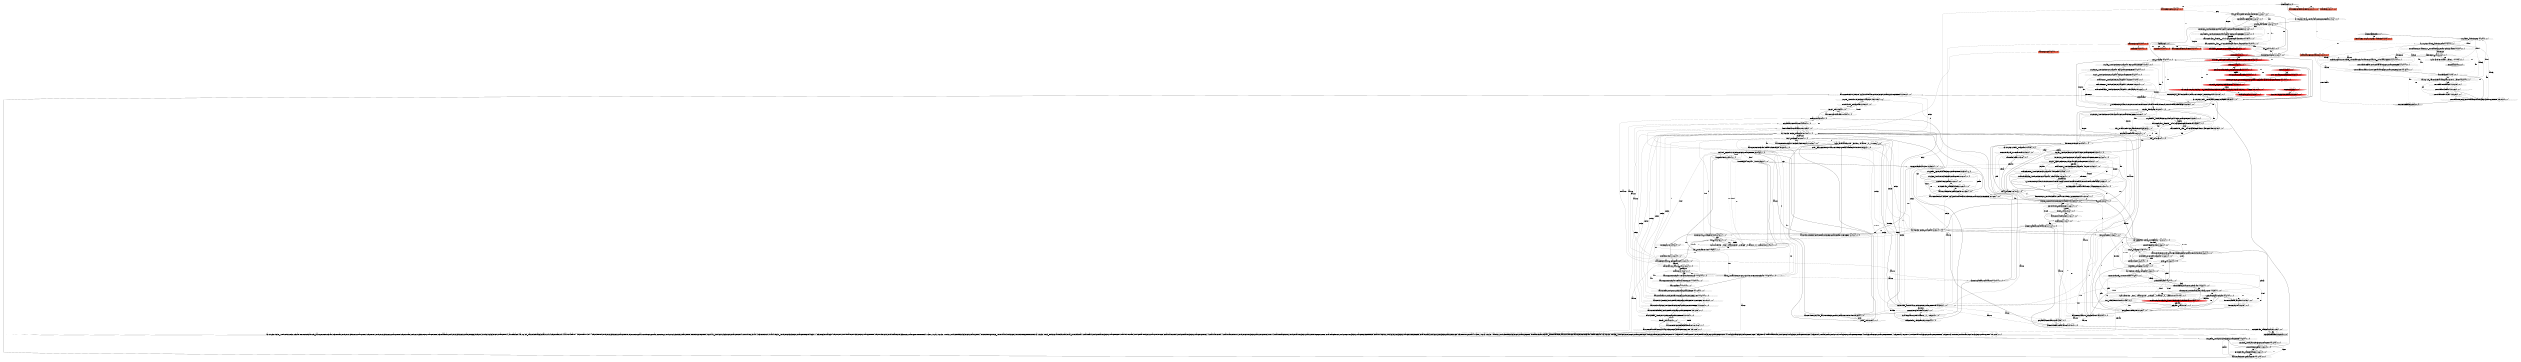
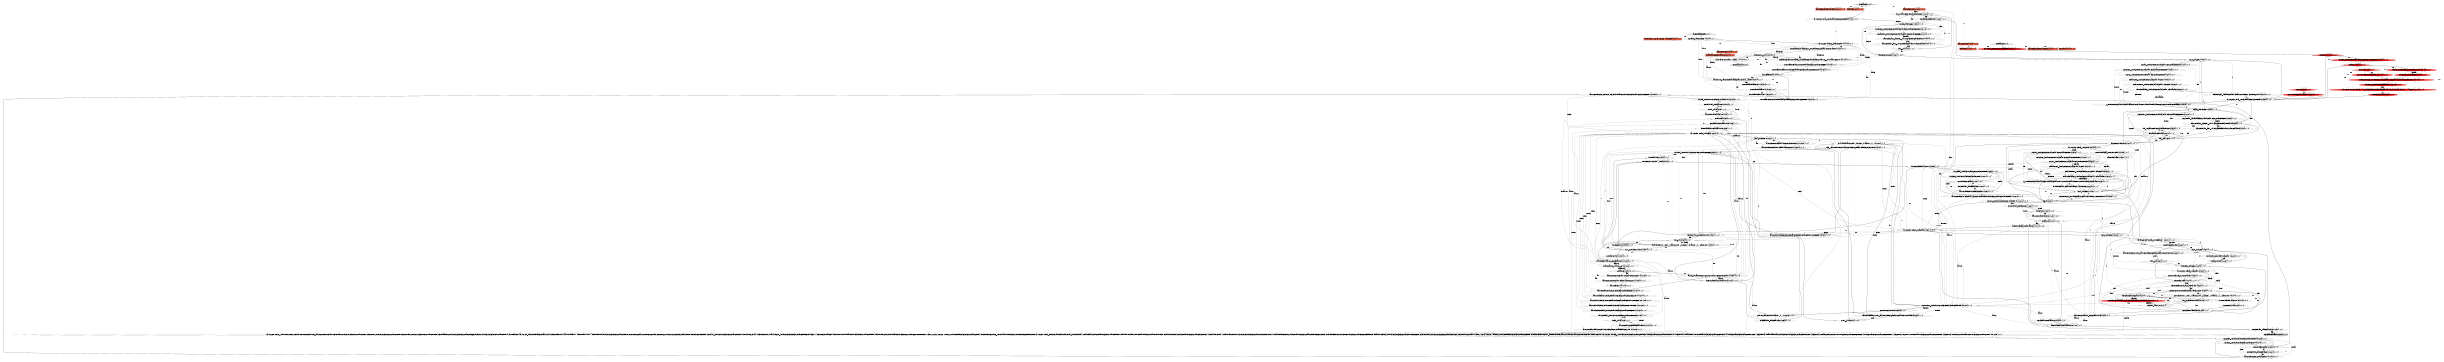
(2408, 105) -> none
(1672, 242) -> (1632, 242)
